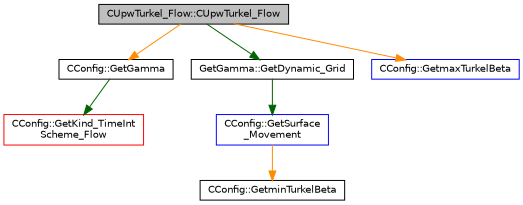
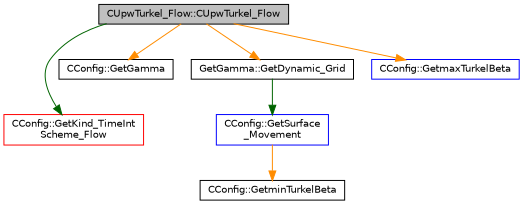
(229, 39) -> (229, 39)
(100, 93) -> (56, 53)
